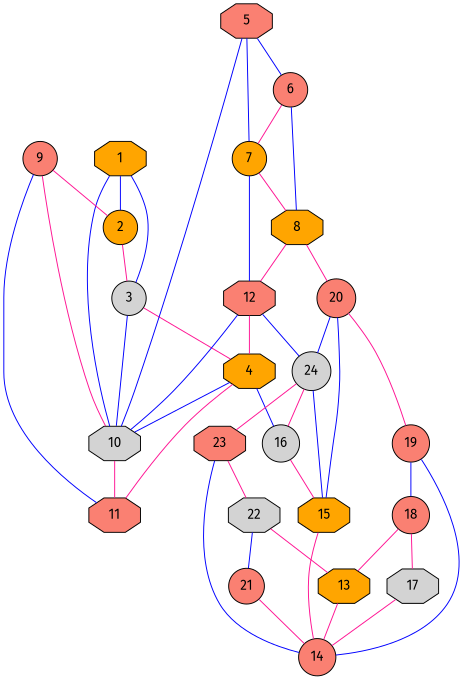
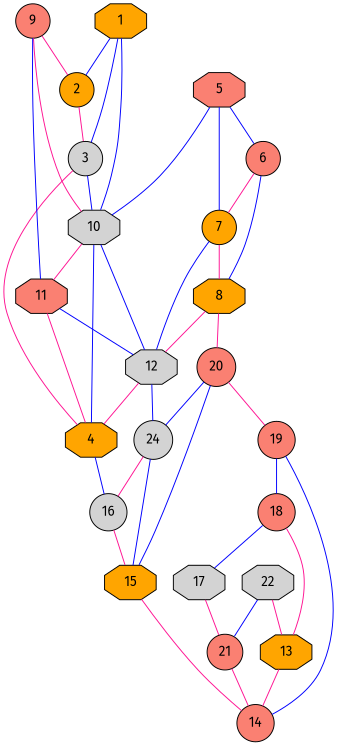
(249, 298) -> (151, 367)
none -> (100, 334)
(220, 443) -> none
(412, 551) -> (239, 547)
(364, 623) -> (212, 617)
